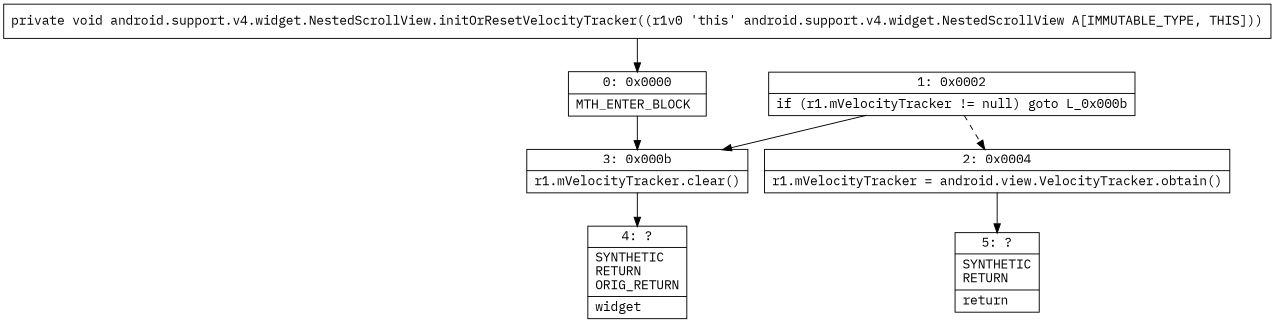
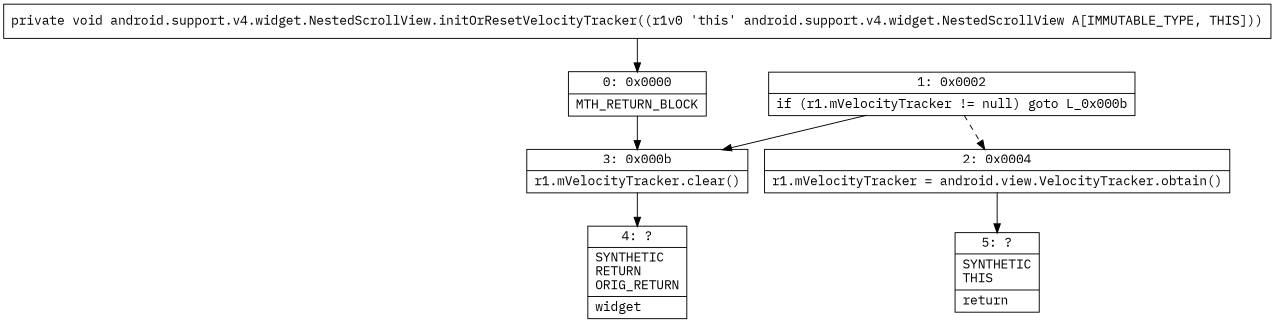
(633, 105) -> (637, 105)
(986, 278) -> (978, 278)
